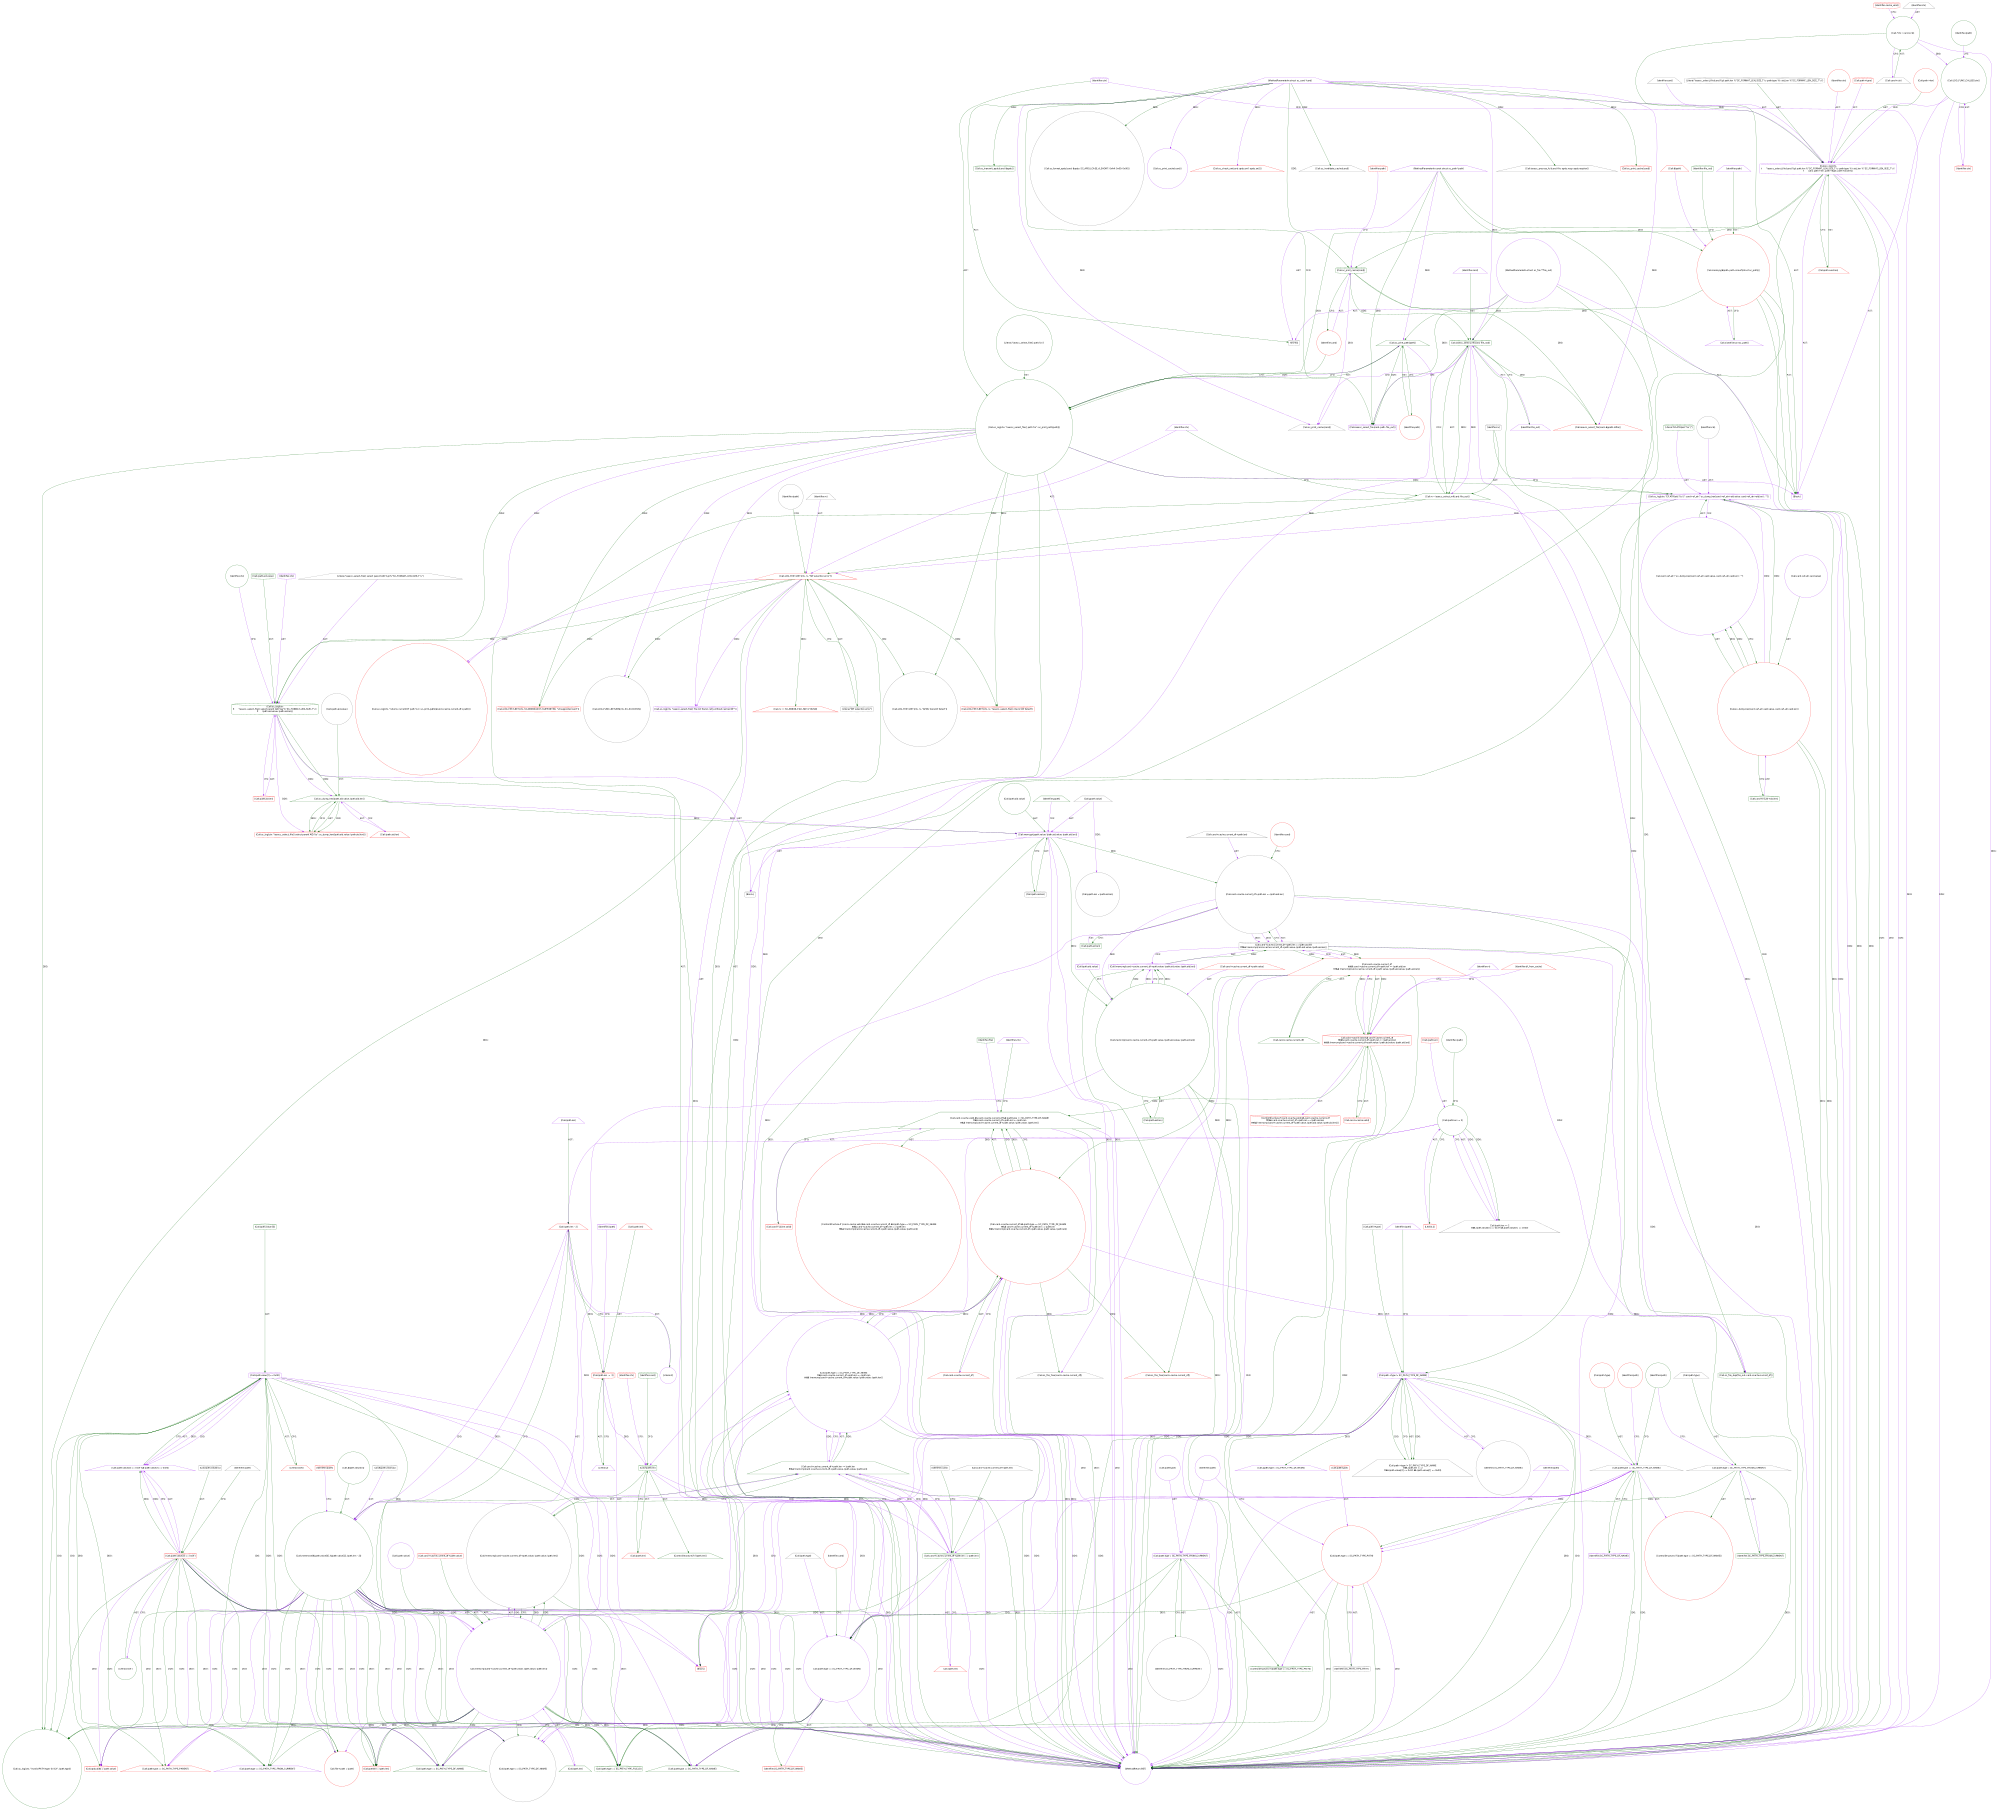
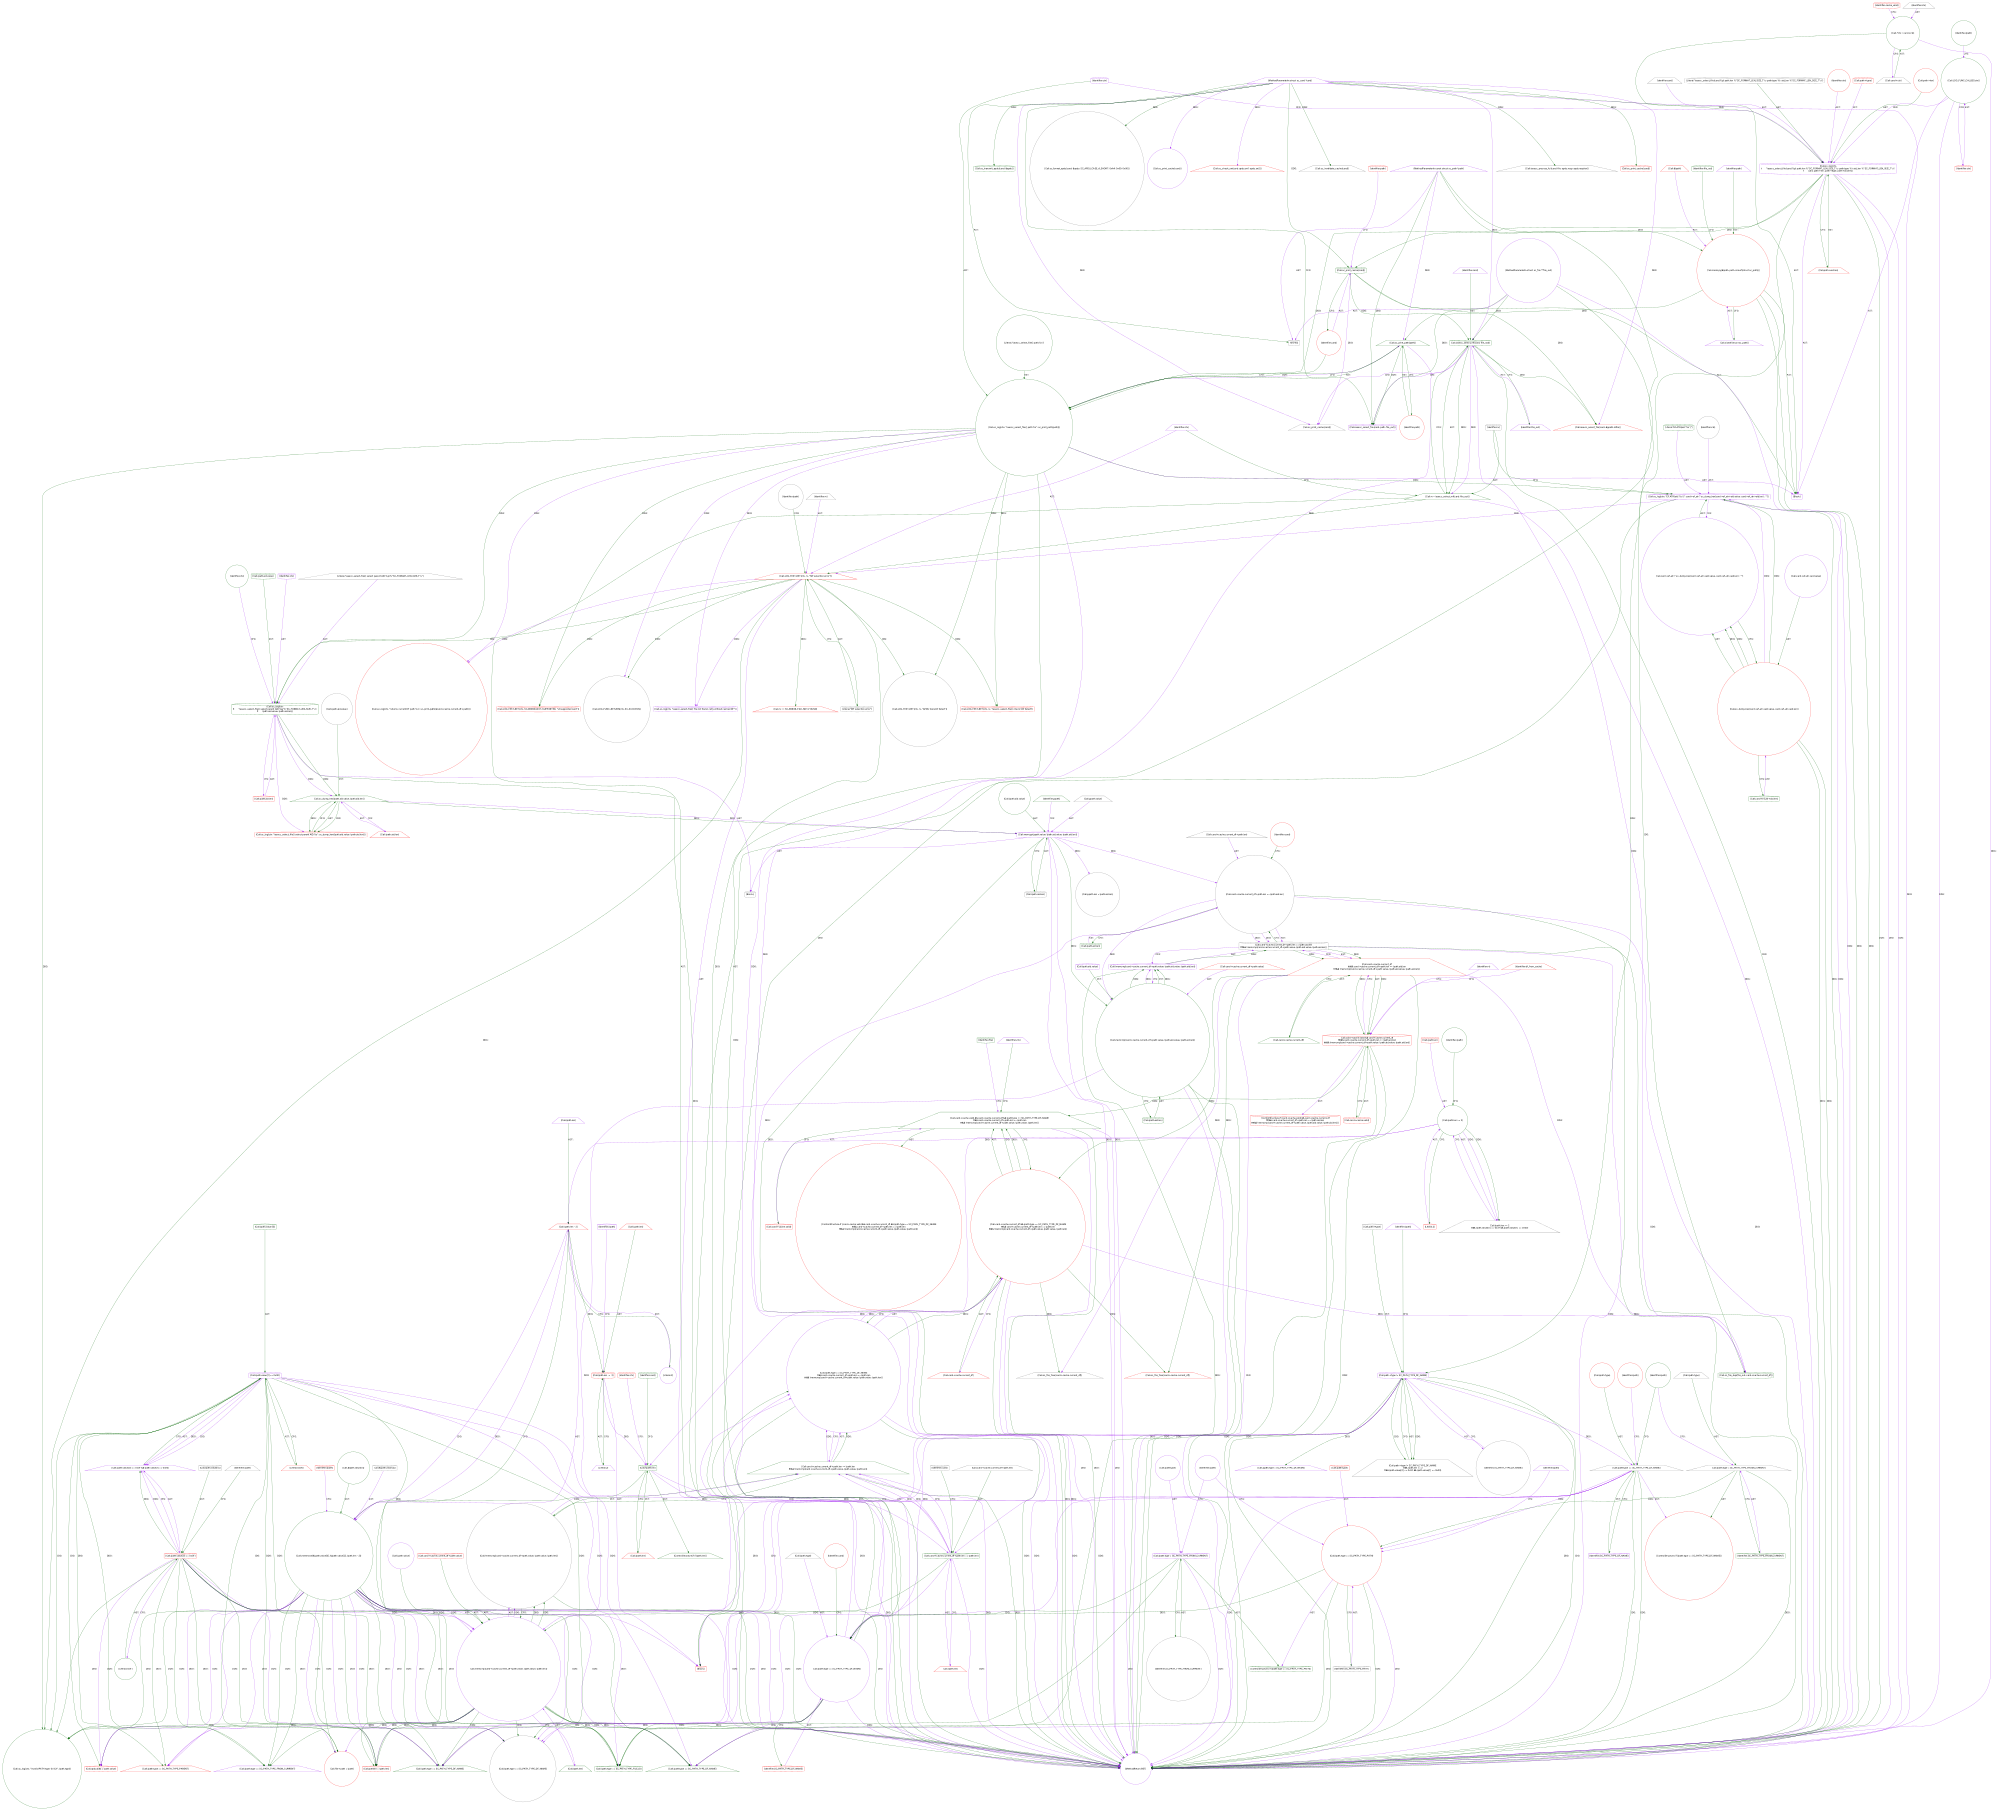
(1932, 52) -> none
(1095, 836) -> (1075, 852)
(1137, 859) -> (1137, 859)
